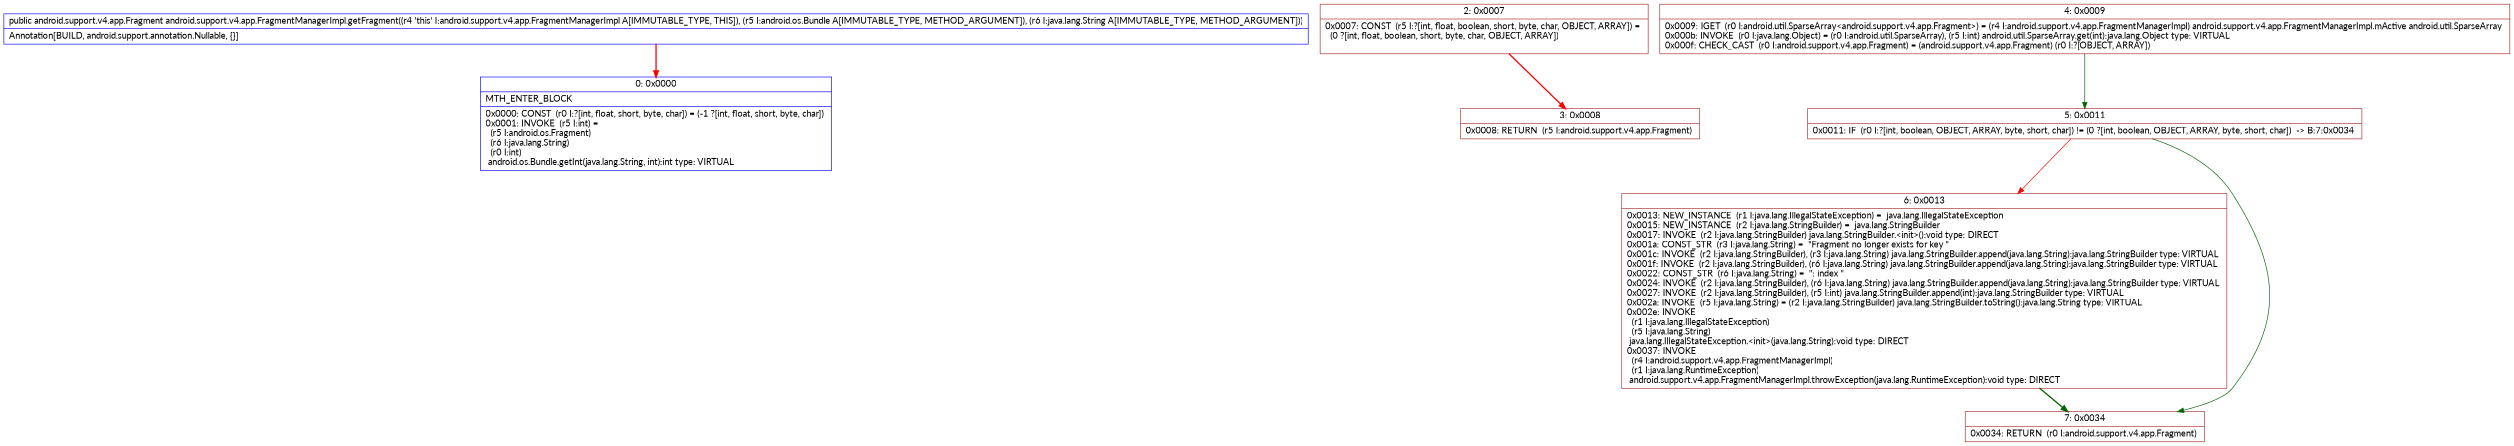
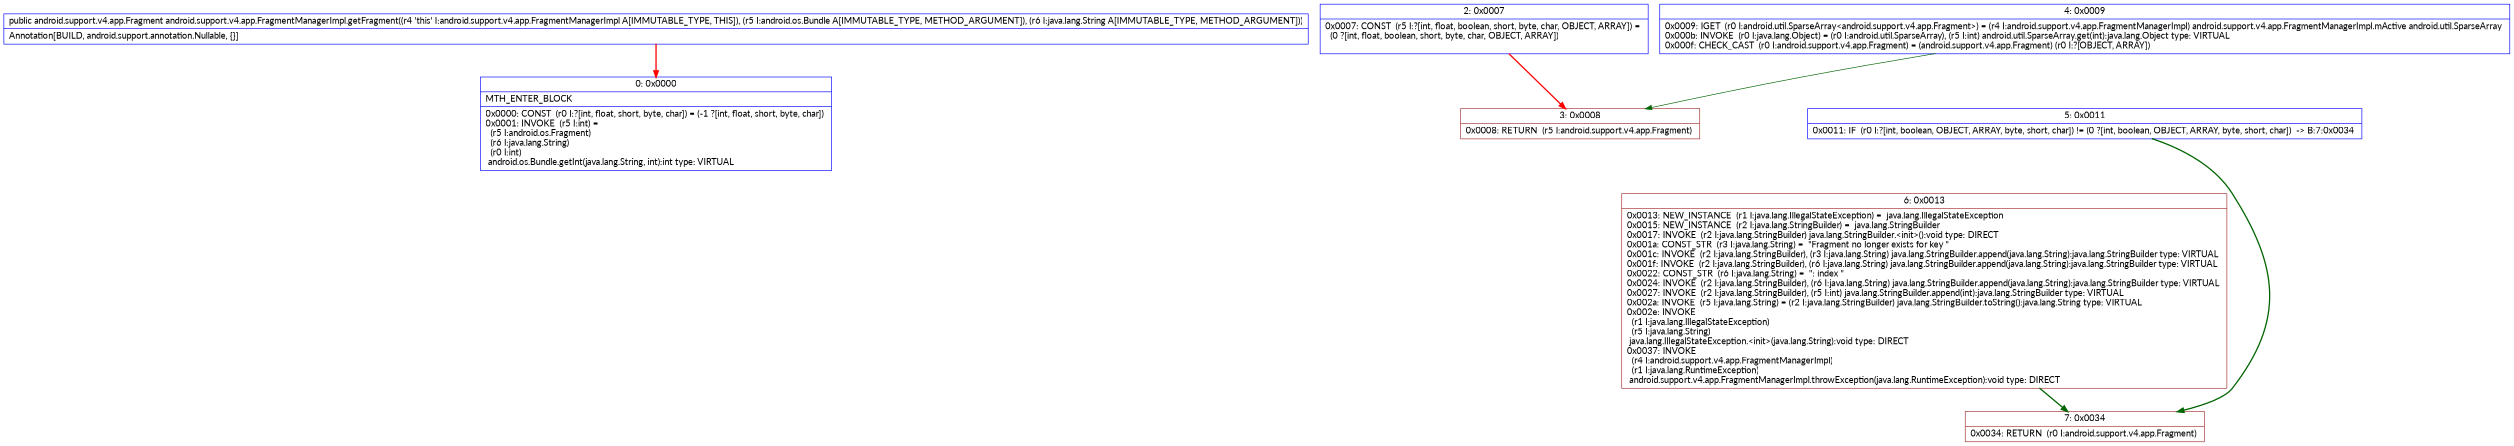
(1484, 29) -> (1484, 29)
(2085, 29) -> (2085, 29)
(2085, 78) -> (1793, 79)
(2085, 124) -> (2085, 124)
(2047, 164) -> none
(2267, 269) -> (2267, 269)
